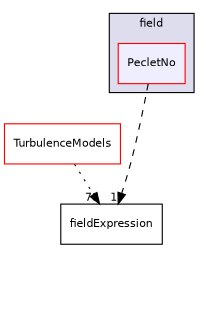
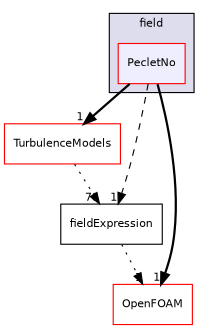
none -> (111, 100)
none -> (153, 304)
